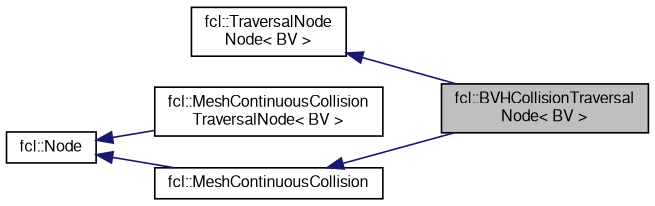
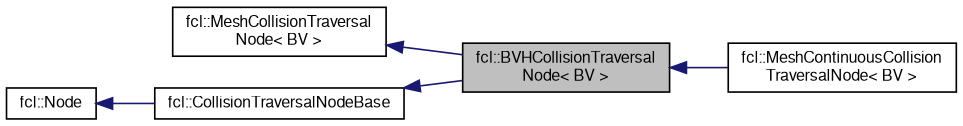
(269, 32) -> (279, 32)
(134, 134) -> (707, 68)
(269, 183) -> (279, 103)
